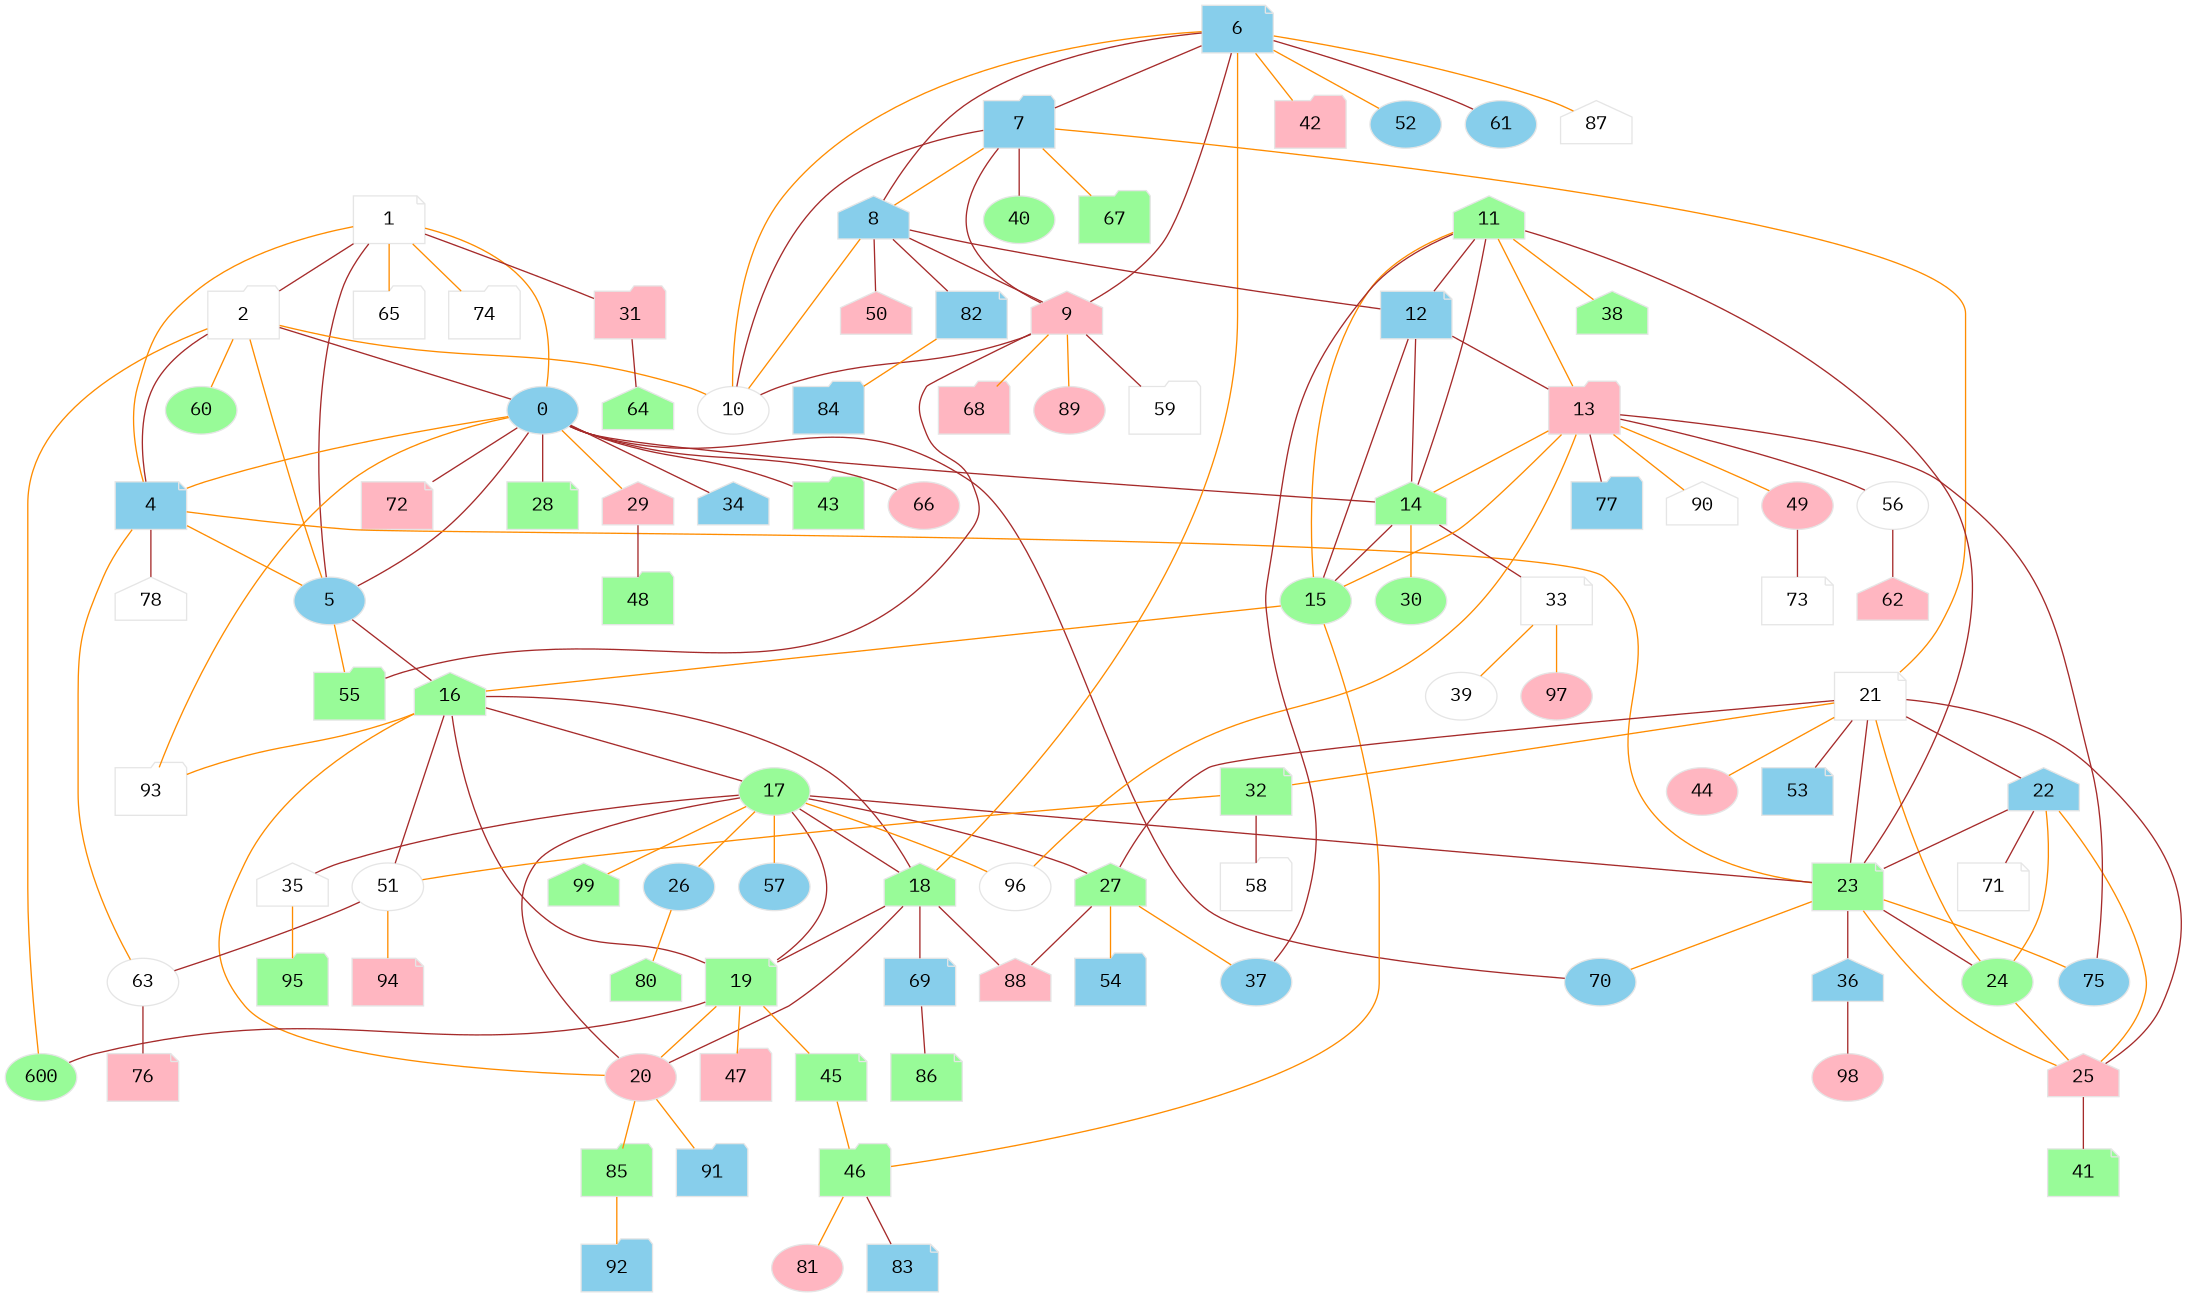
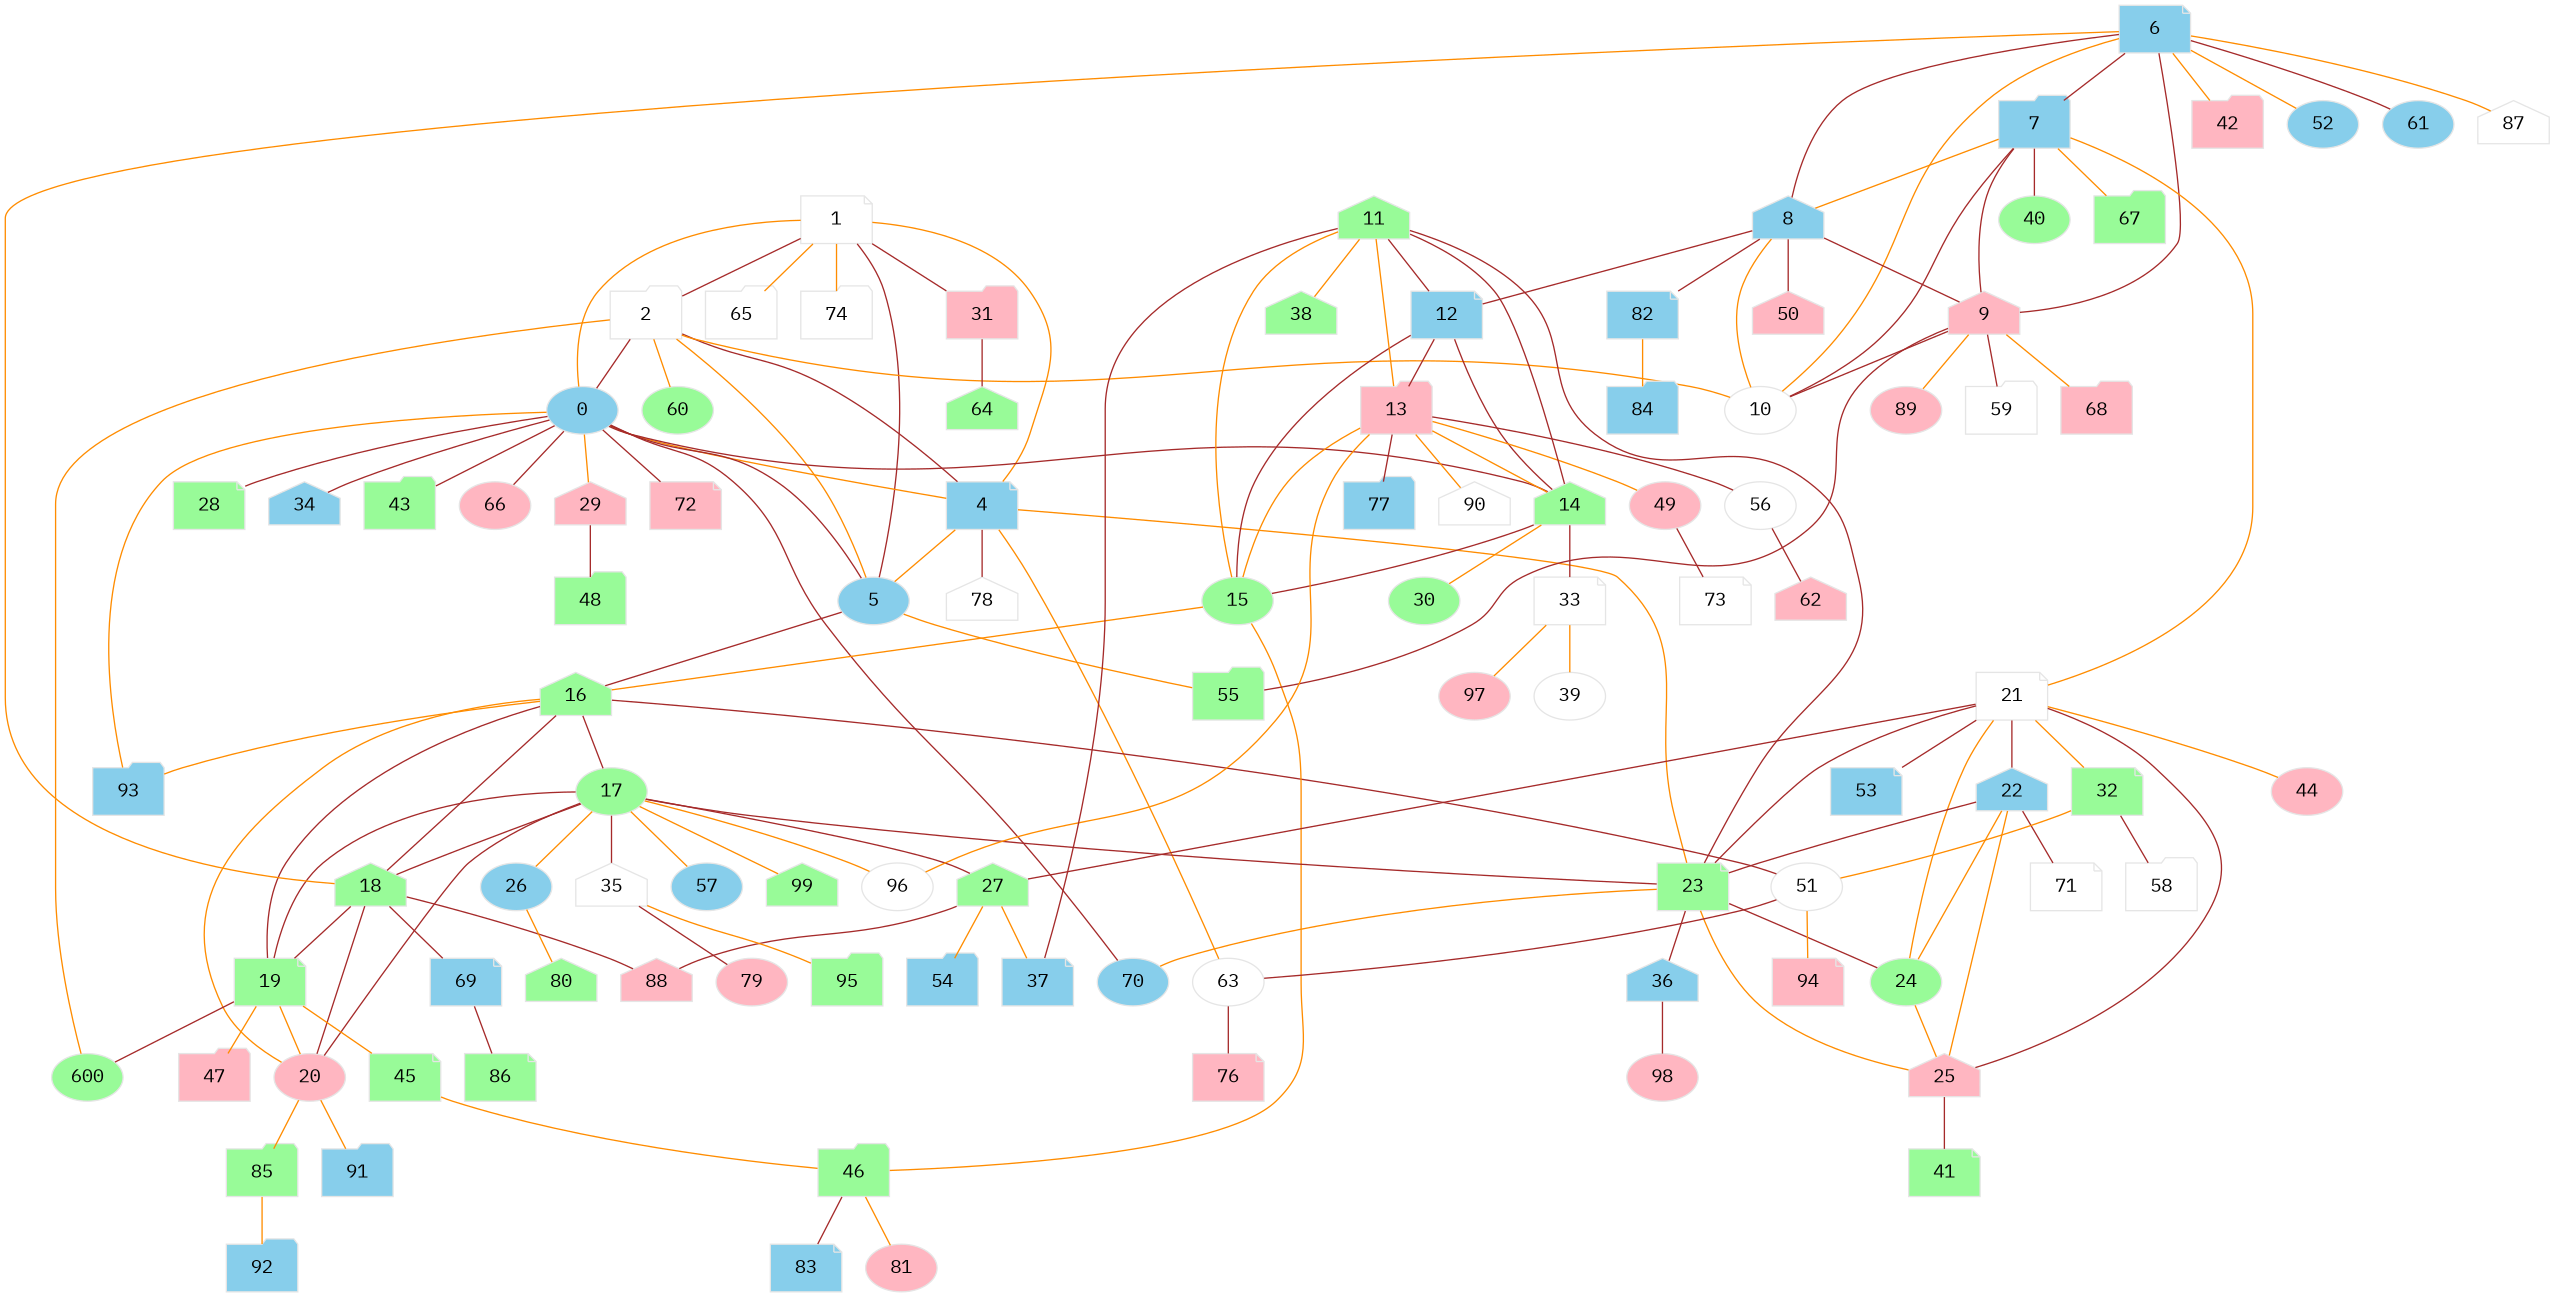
(151, 792) -> (128, 792)
none -> (752, 982)
(1256, 982) -> (1038, 982)
(2094, 982) -> none
